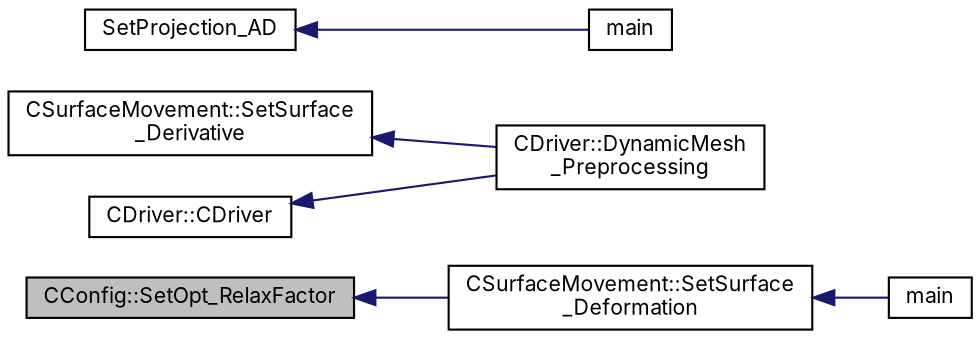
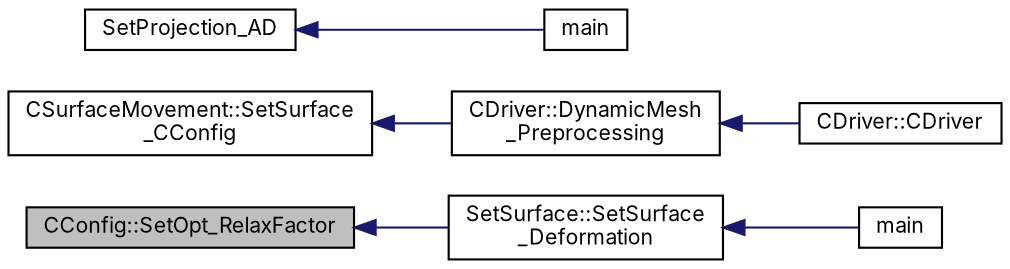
(190, 123) -> (190, 123)
(404, 188) -> (771, 123)
(630, 298) -> (586, 228)
